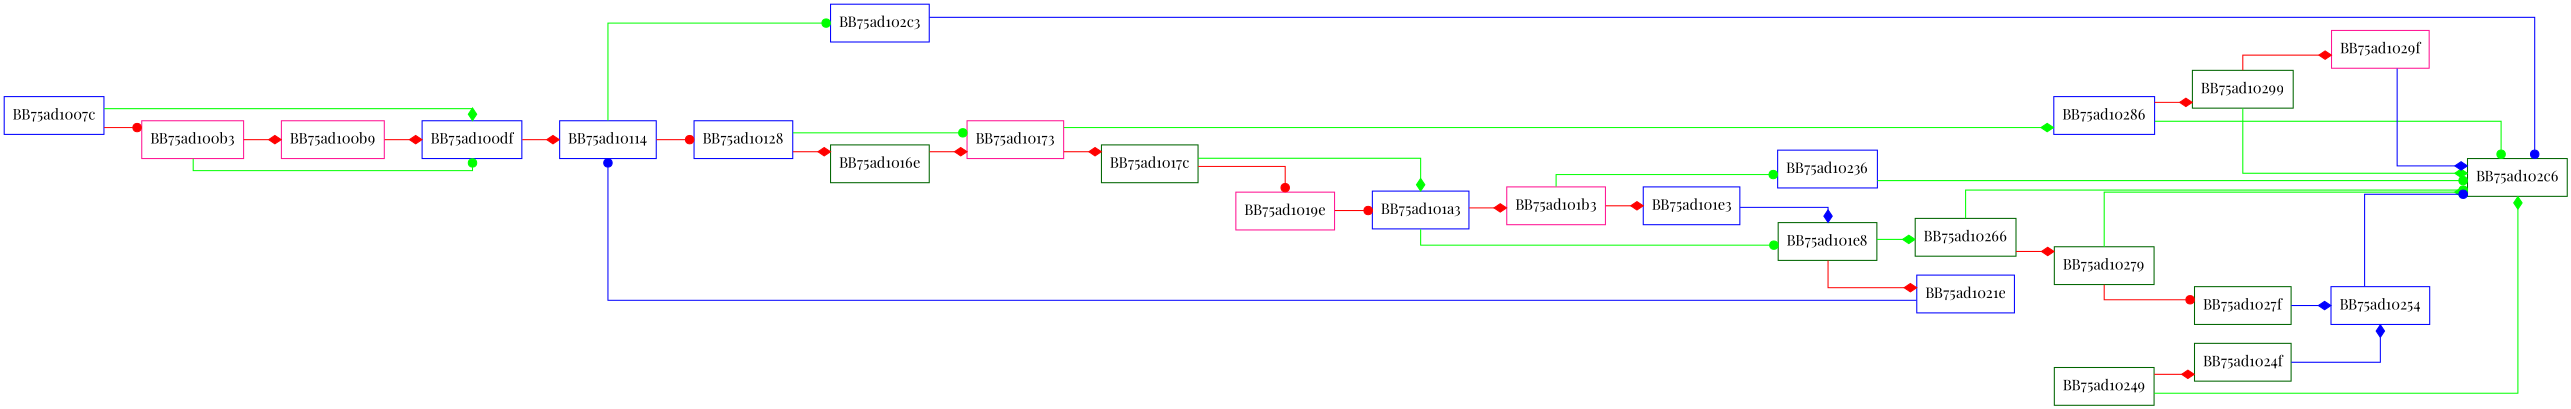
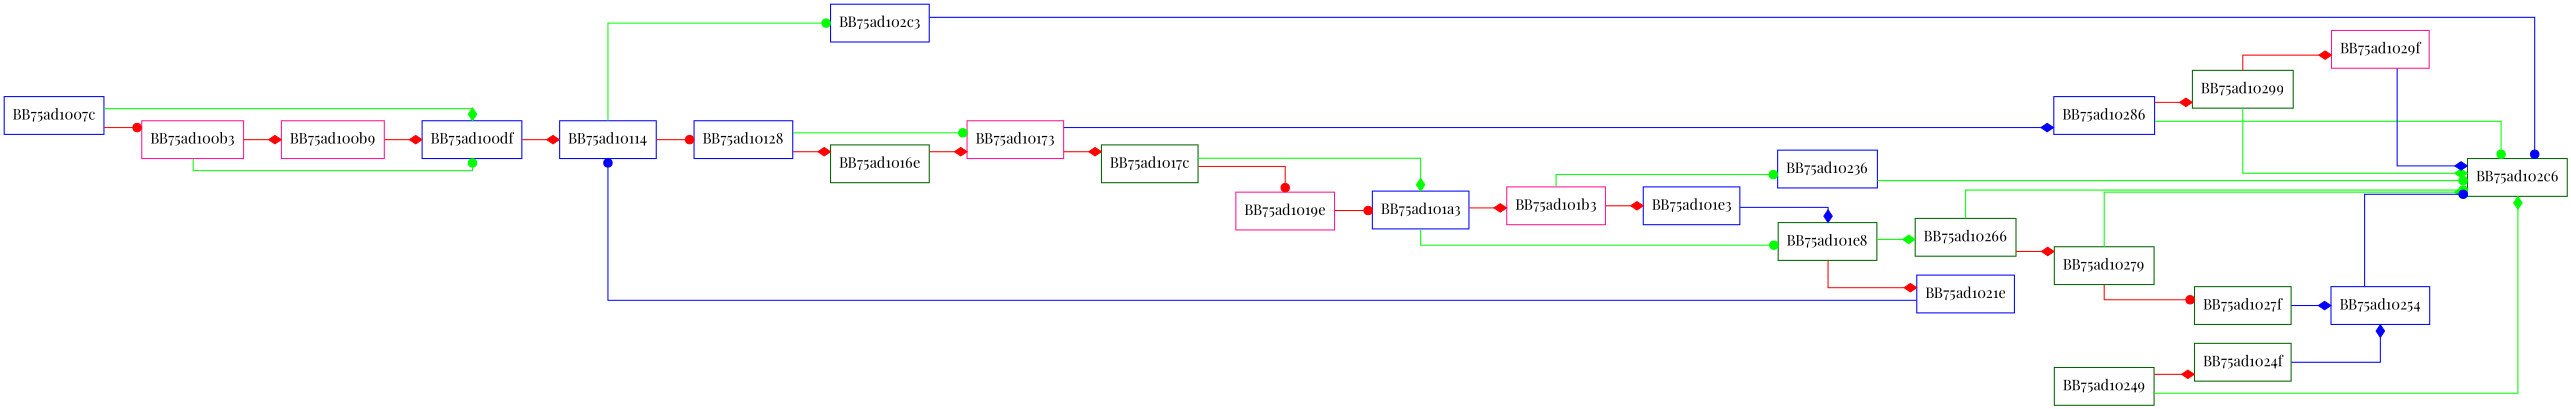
(1552, 128) -> (1552, 128)
